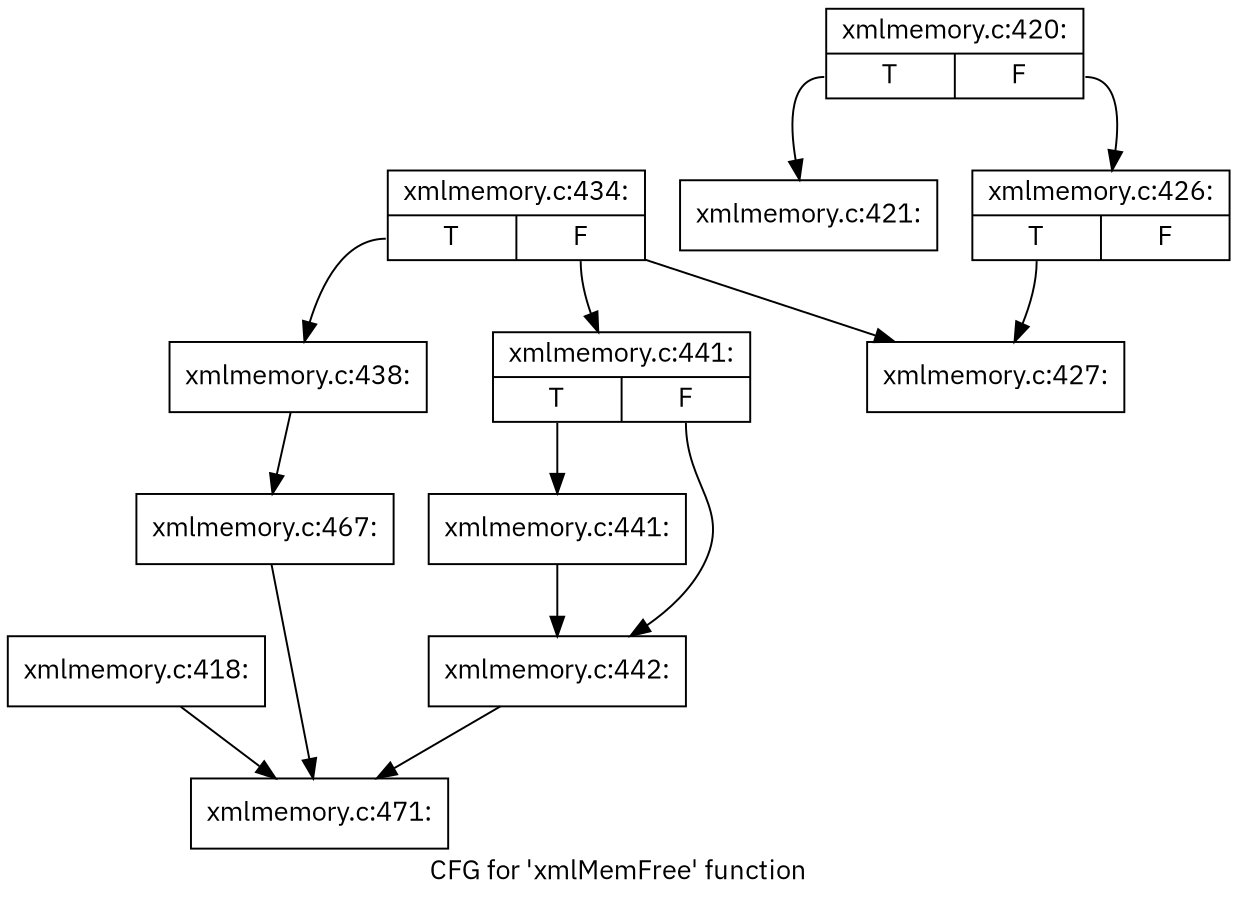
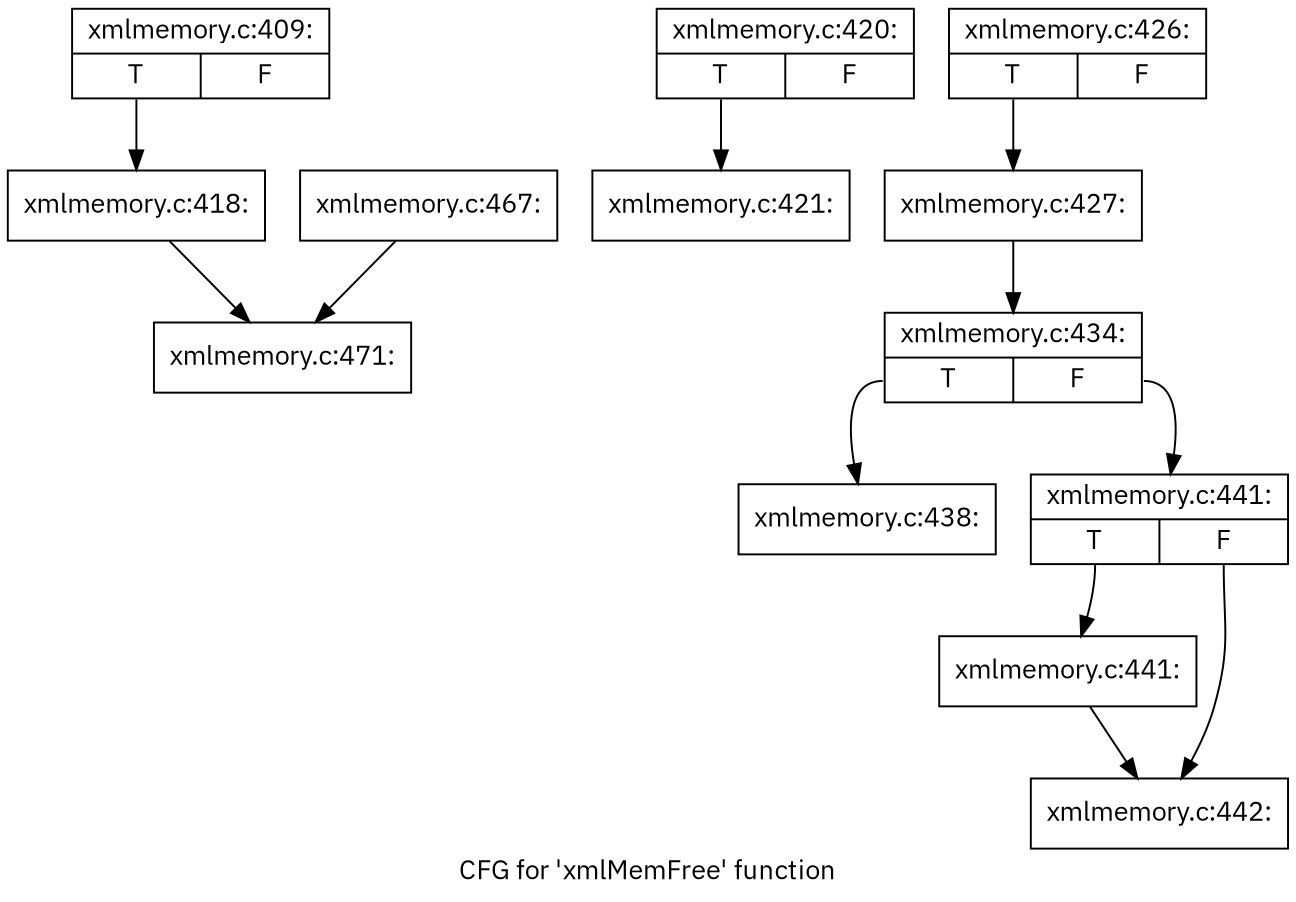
none -> (201, 54)
(1115, 106) -> none
(760, 298) -> (1013, 267)
(284, 443) -> none
(447, 737) -> none
